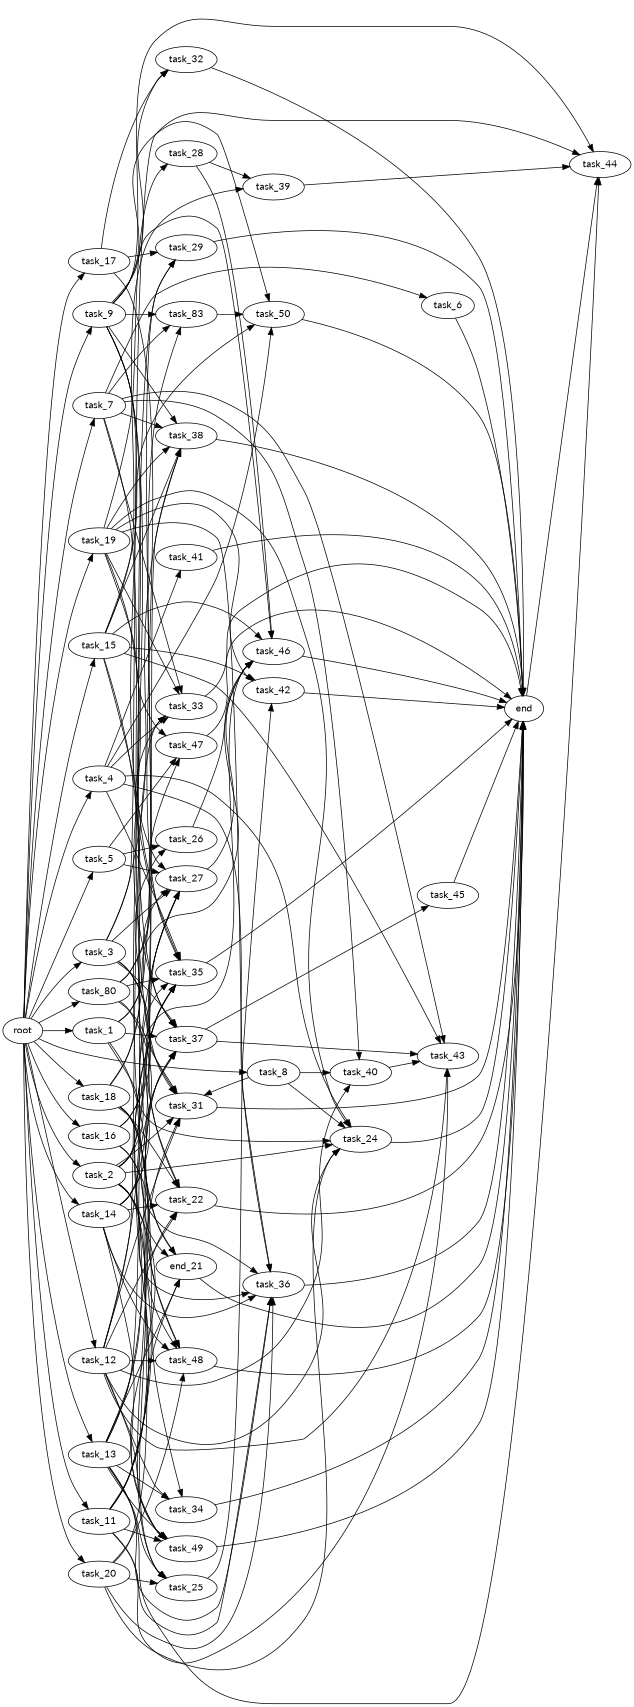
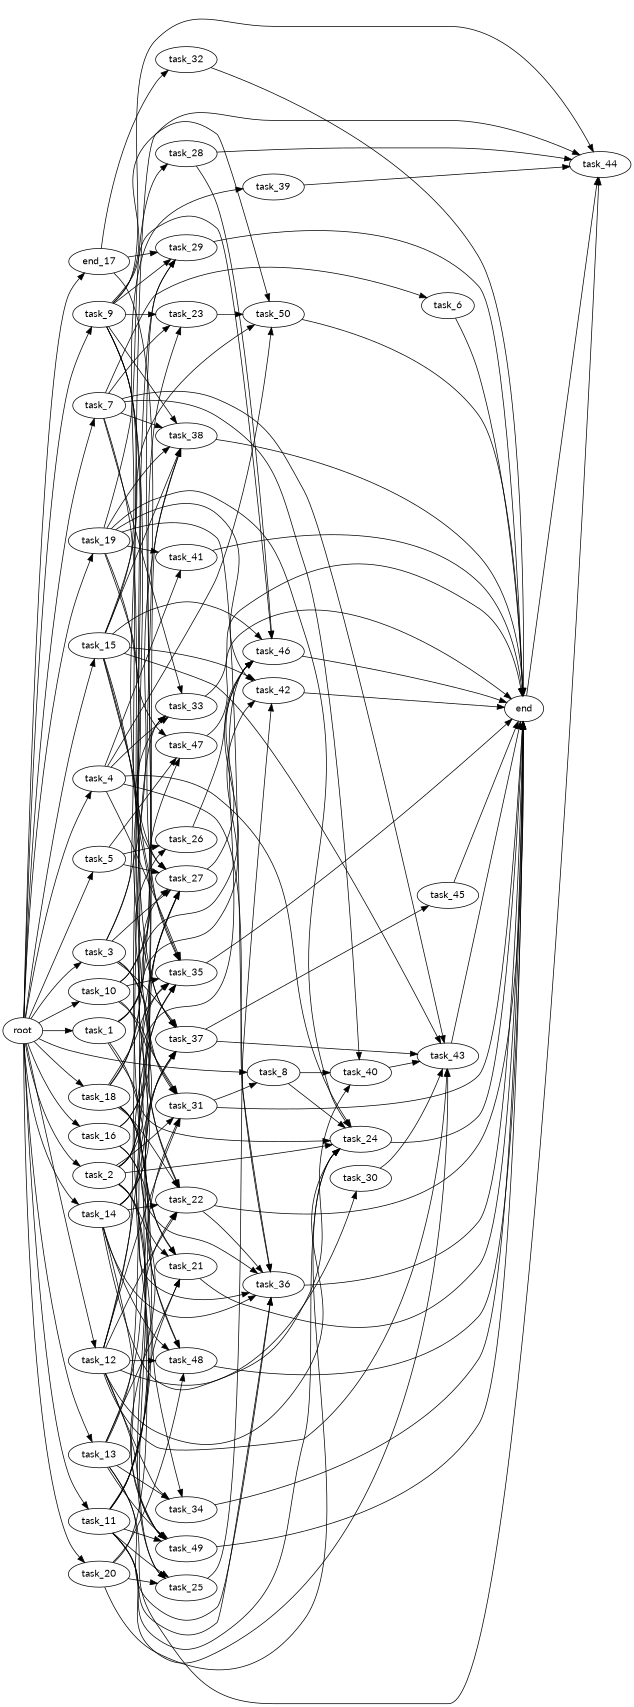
(226, 169) -> (391, 148)
(141, 190) -> (146, 279)
(99, 262) -> (99, 262)
(186, 314) -> (186, 314)
(127, 594) -> (139, 548)
none -> (130, 763)
none -> (485, 886)
(99, 992) -> (99, 992)
(137, 1034) -> (226, 905)
(230, 1085) -> (232, 1093)
none -> (361, 1178)
(139, 1216) -> (136, 1036)
(147, 1262) -> none
(186, 1267) -> (186, 1267)
none -> (292, 1498)
(144, 1548) -> (144, 1560)
(252, 1556) -> (232, 1238)
